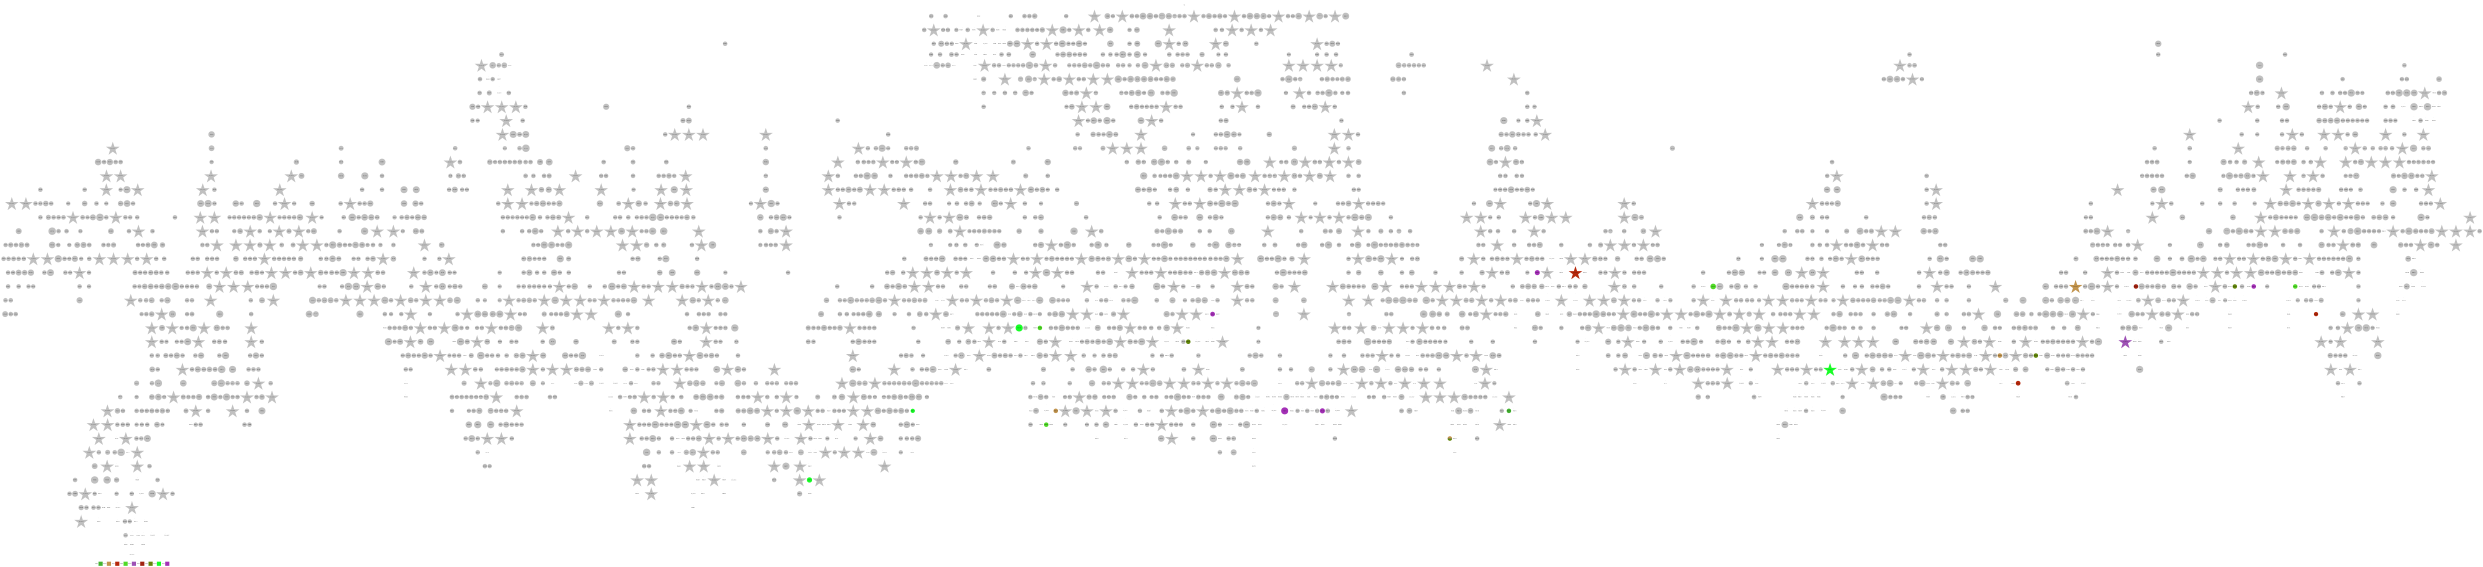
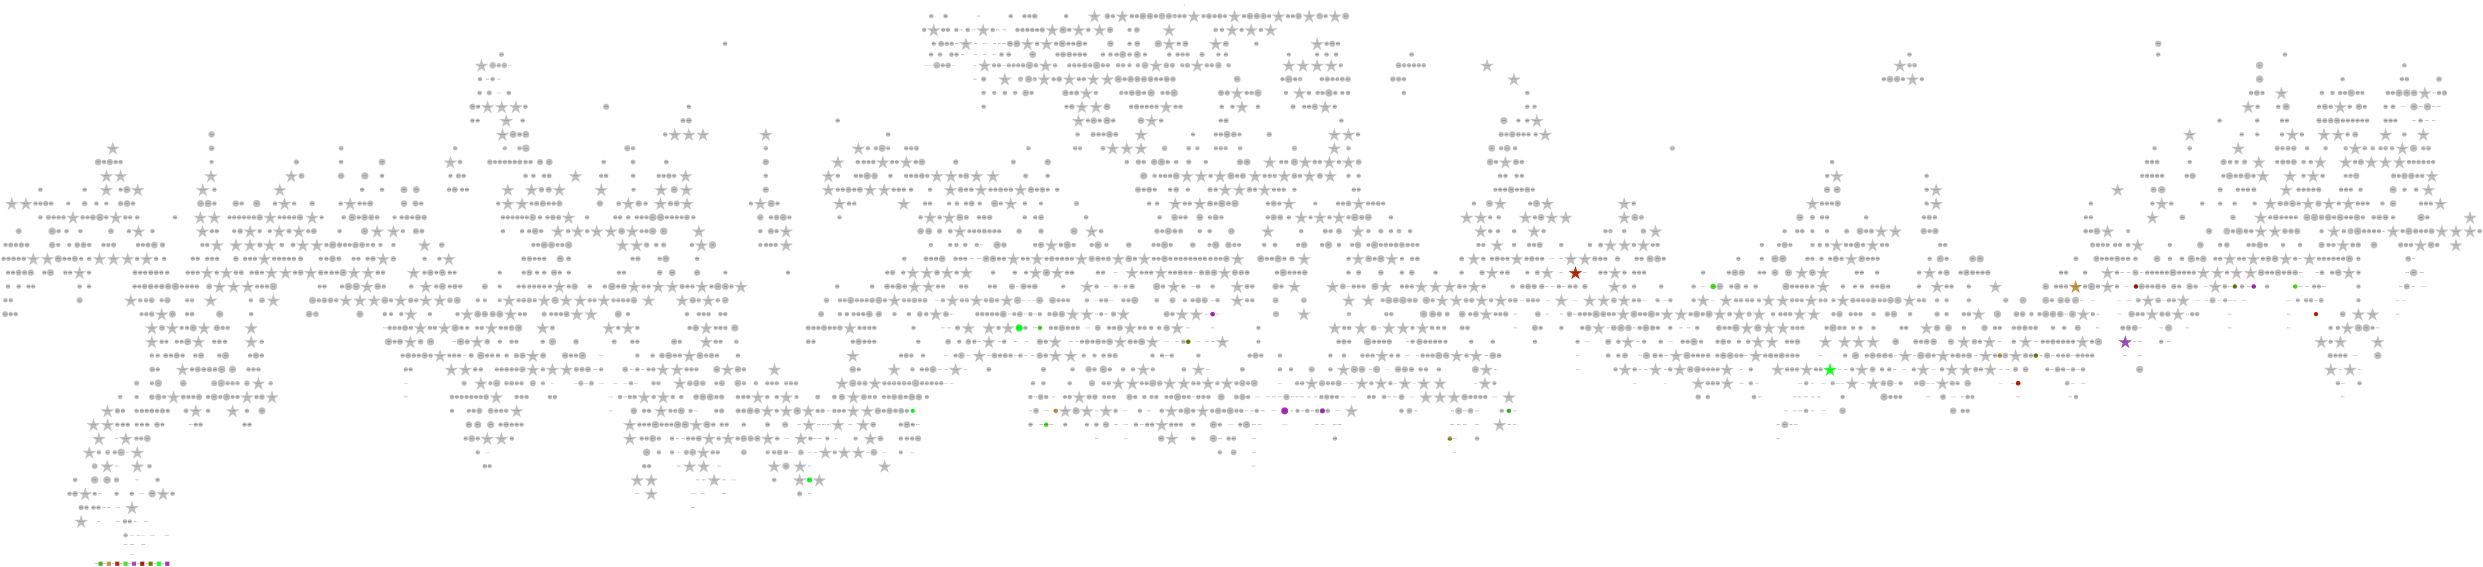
(1537, 273) -> (1537, 273)
(1349, 286) -> (1349, 286)
(943, 300) -> (943, 300)
